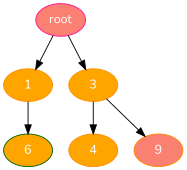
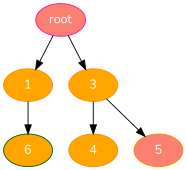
(158, 150) -> (158, 150)
